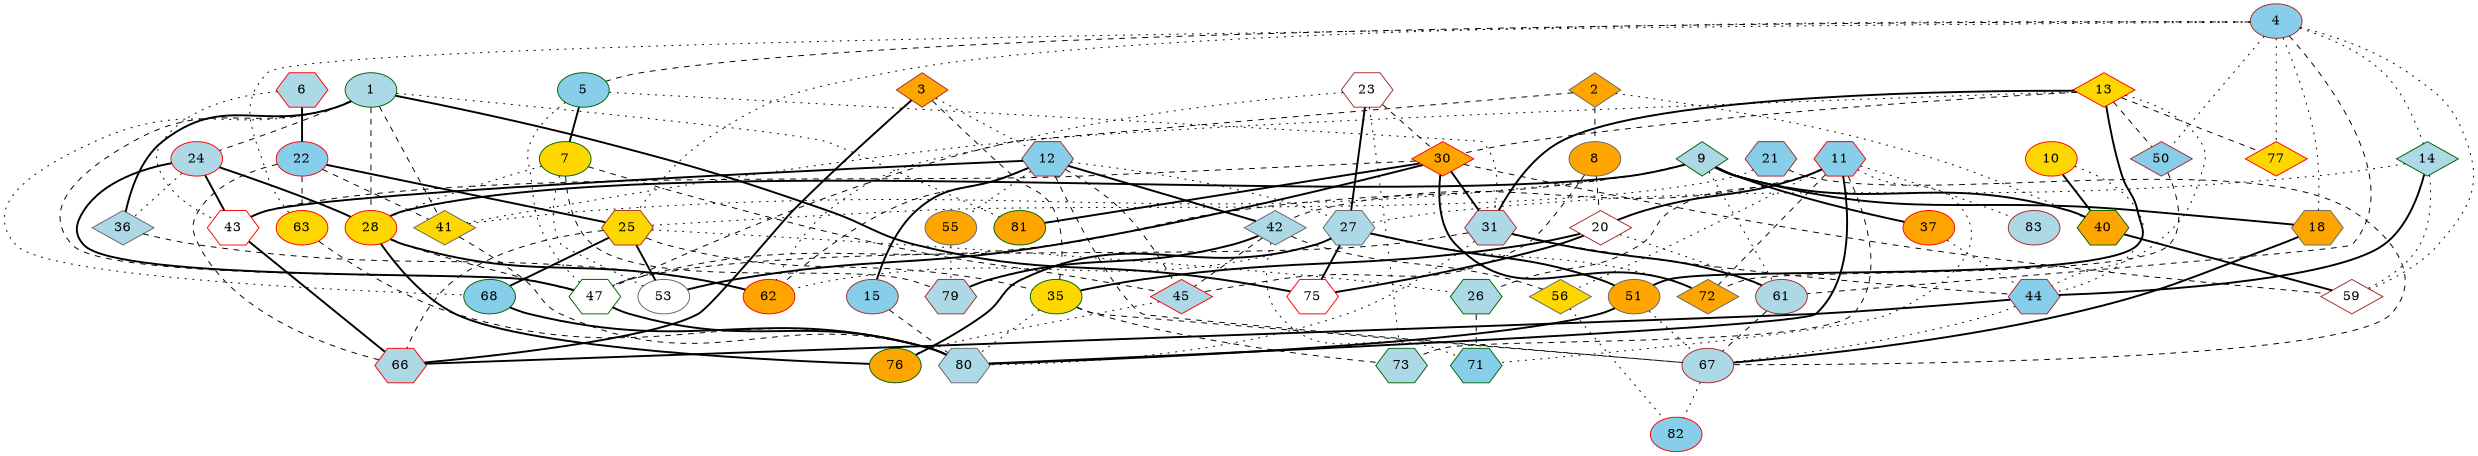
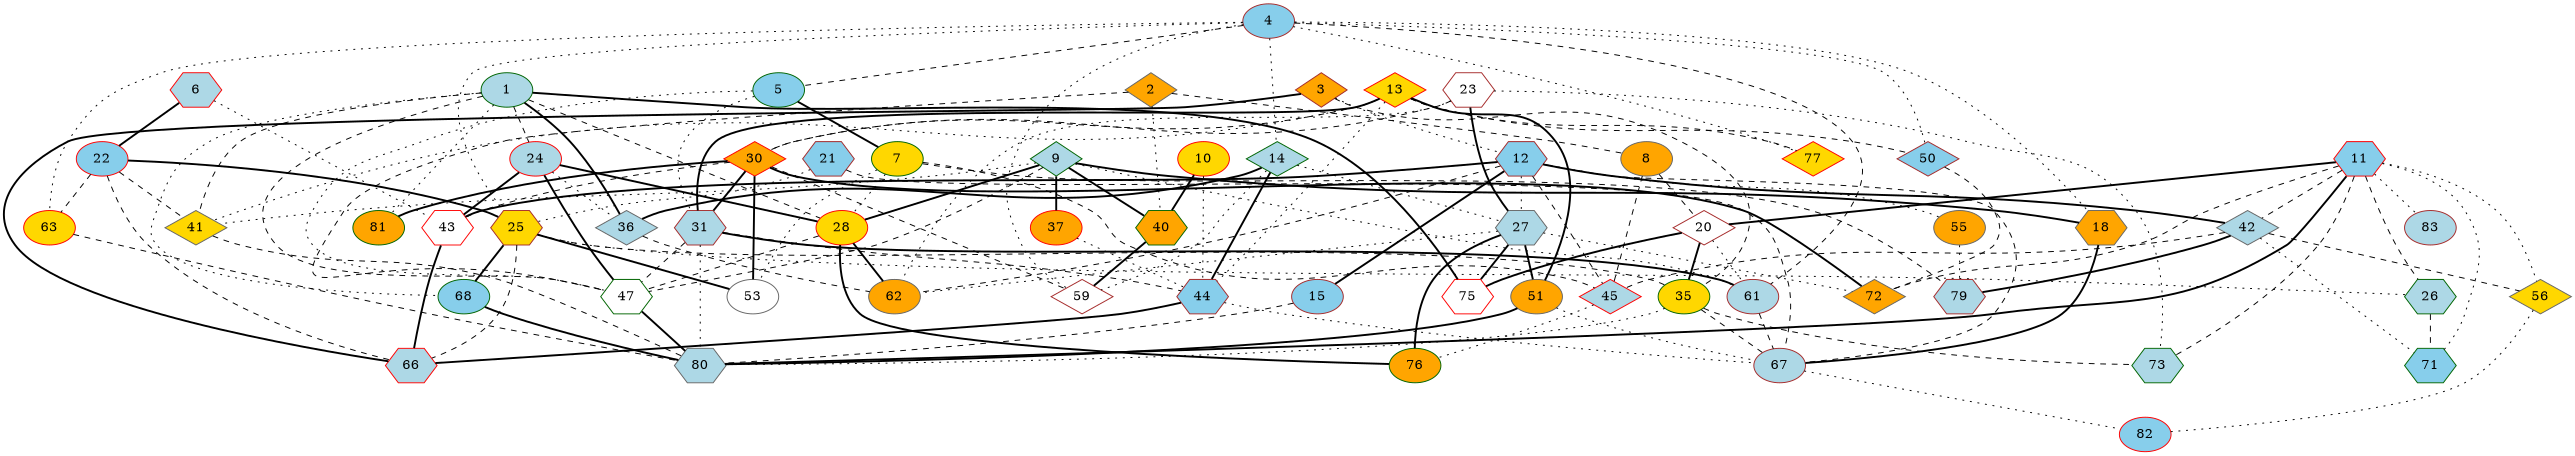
none -> (1030, 197)
(769, 297) -> (894, 297)
